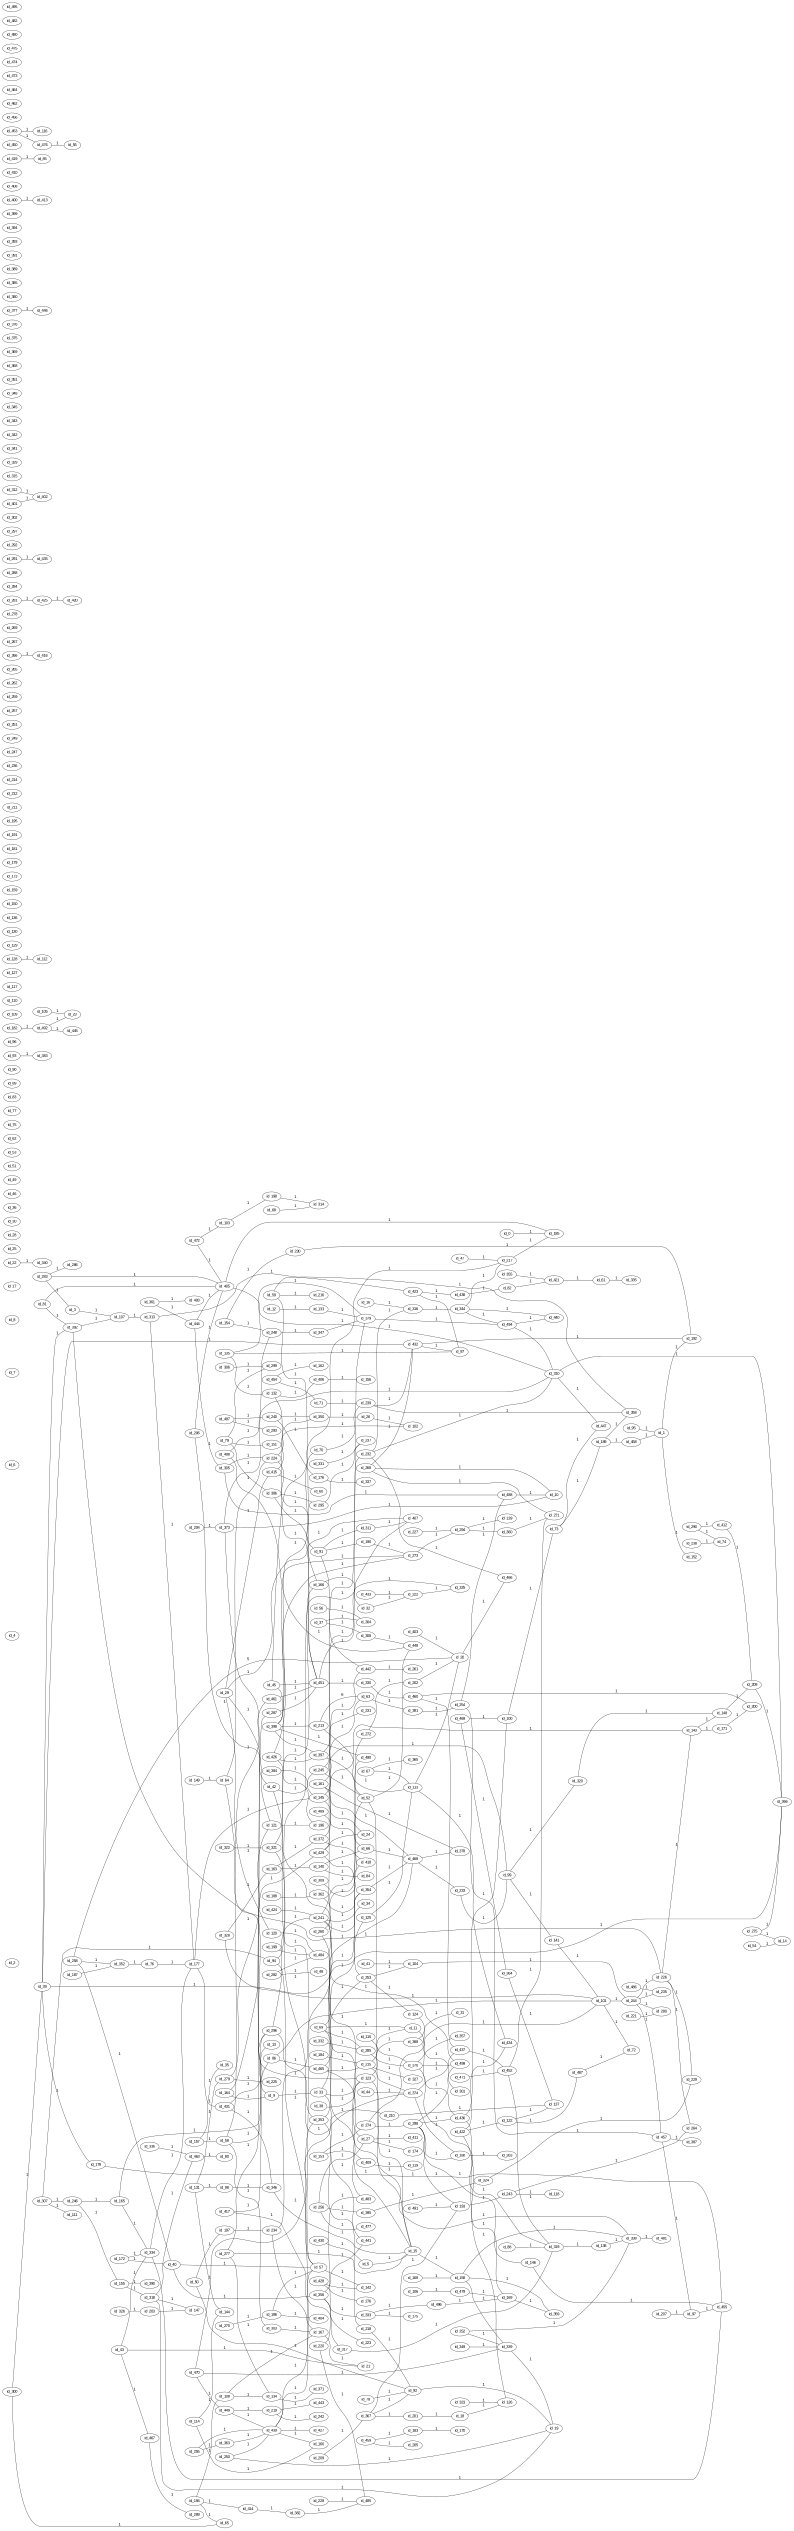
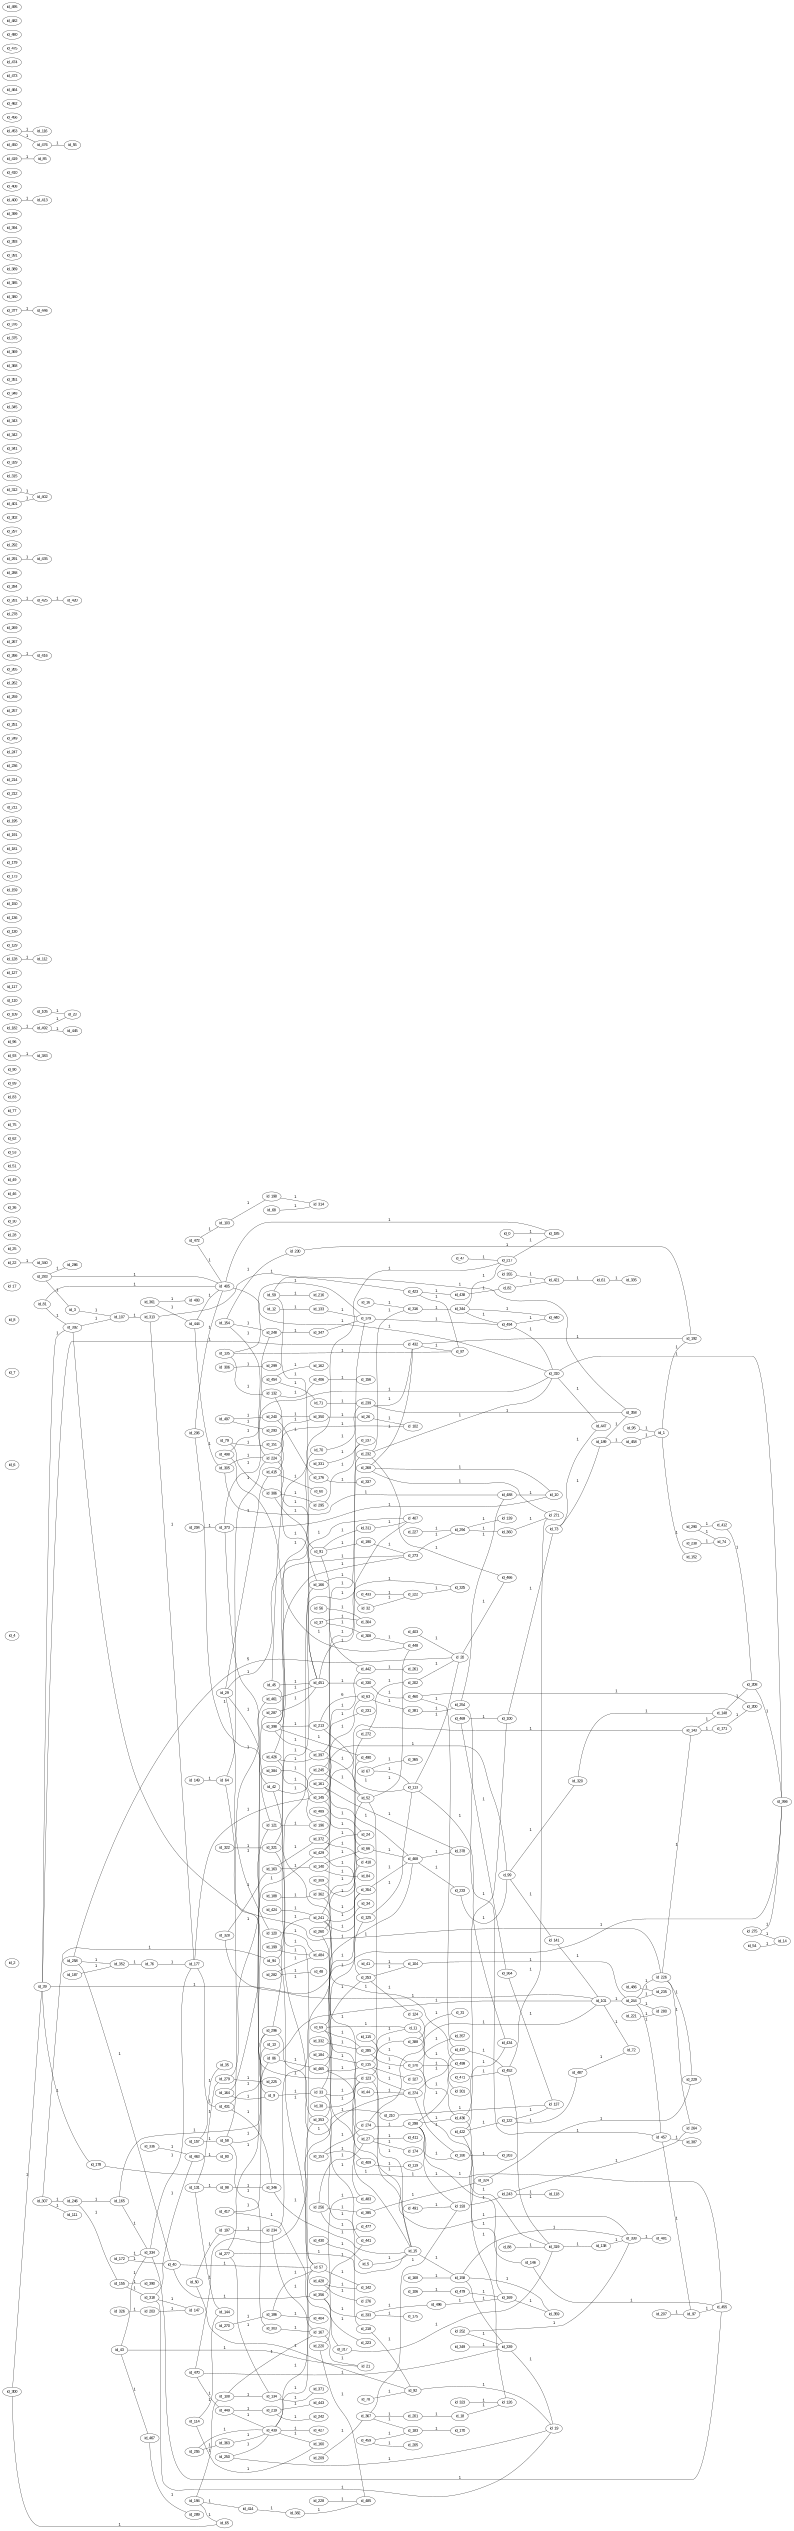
none -> (260, 1373)
(234, 1396) -> none
(392, 2405) -> (389, 2424)
